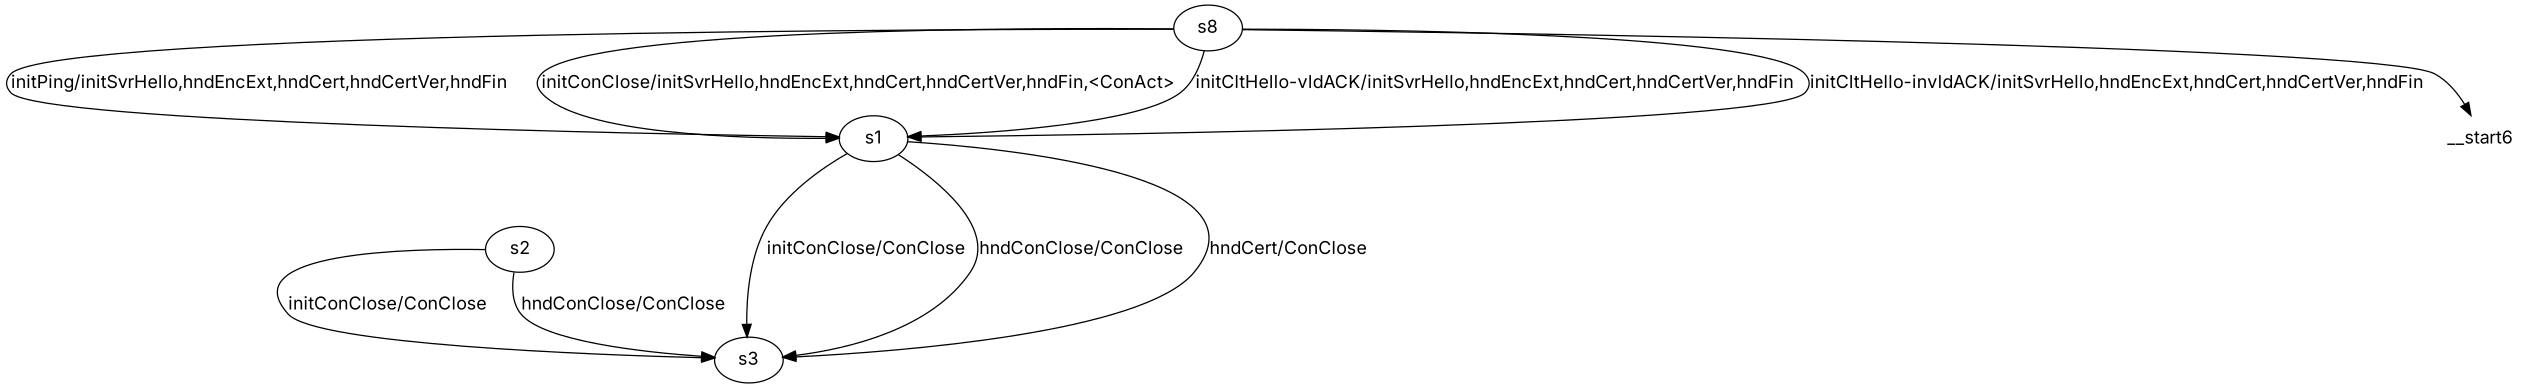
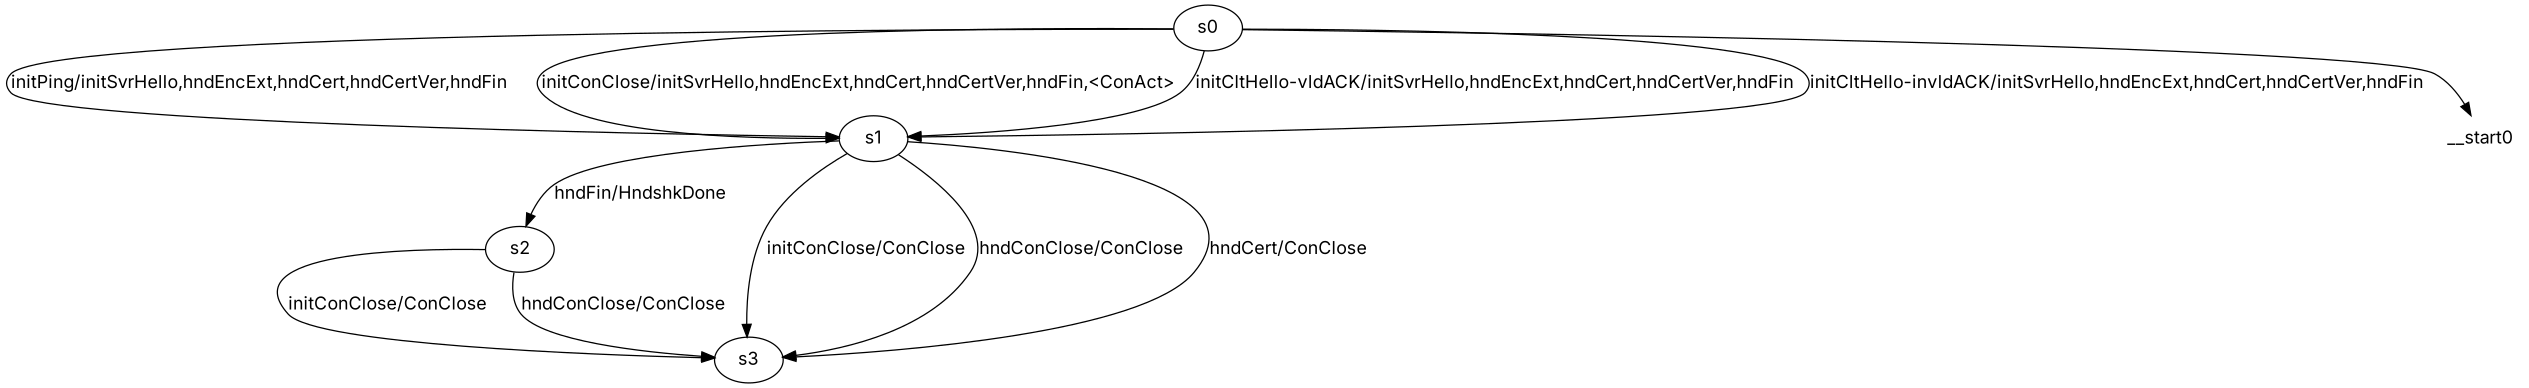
(1208, 28) -> (1208, 28)
(2480, 139) -> (2480, 139)
none -> (675, 153)
